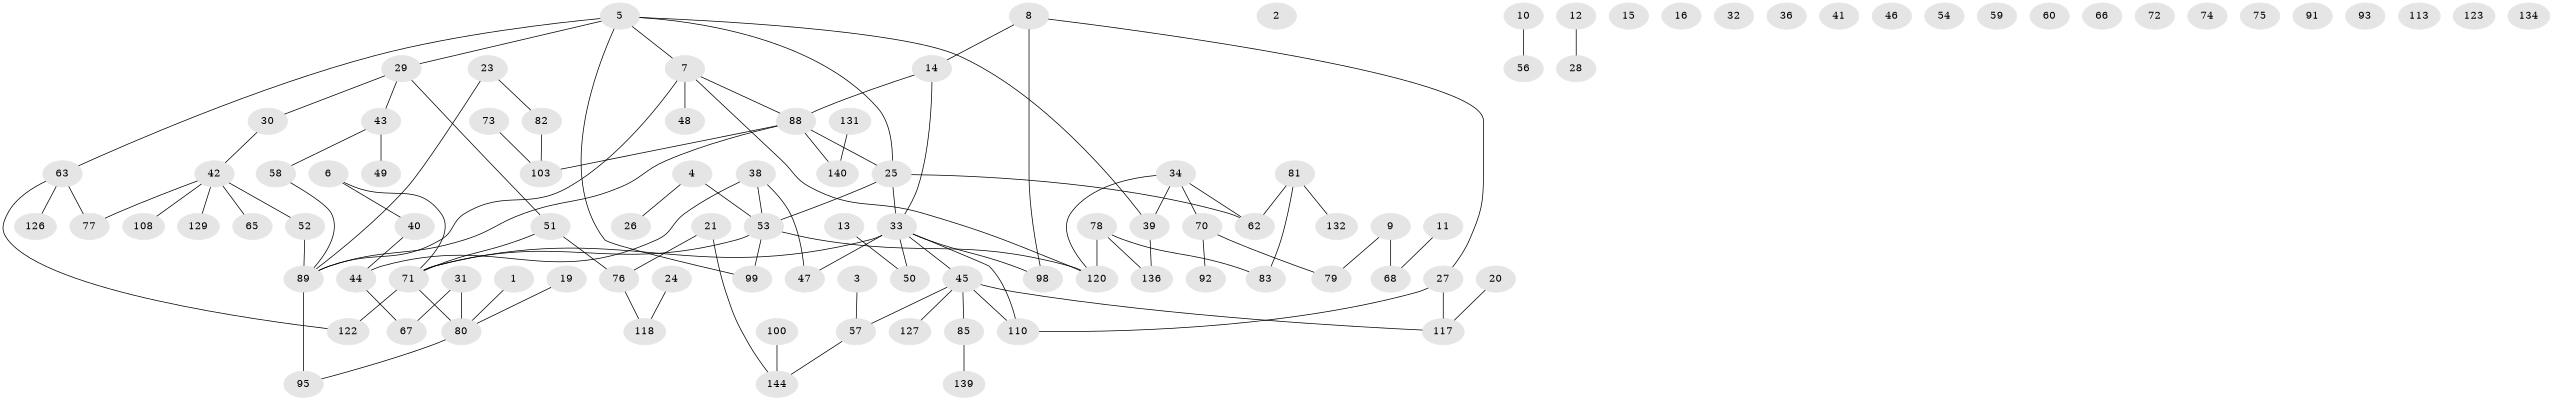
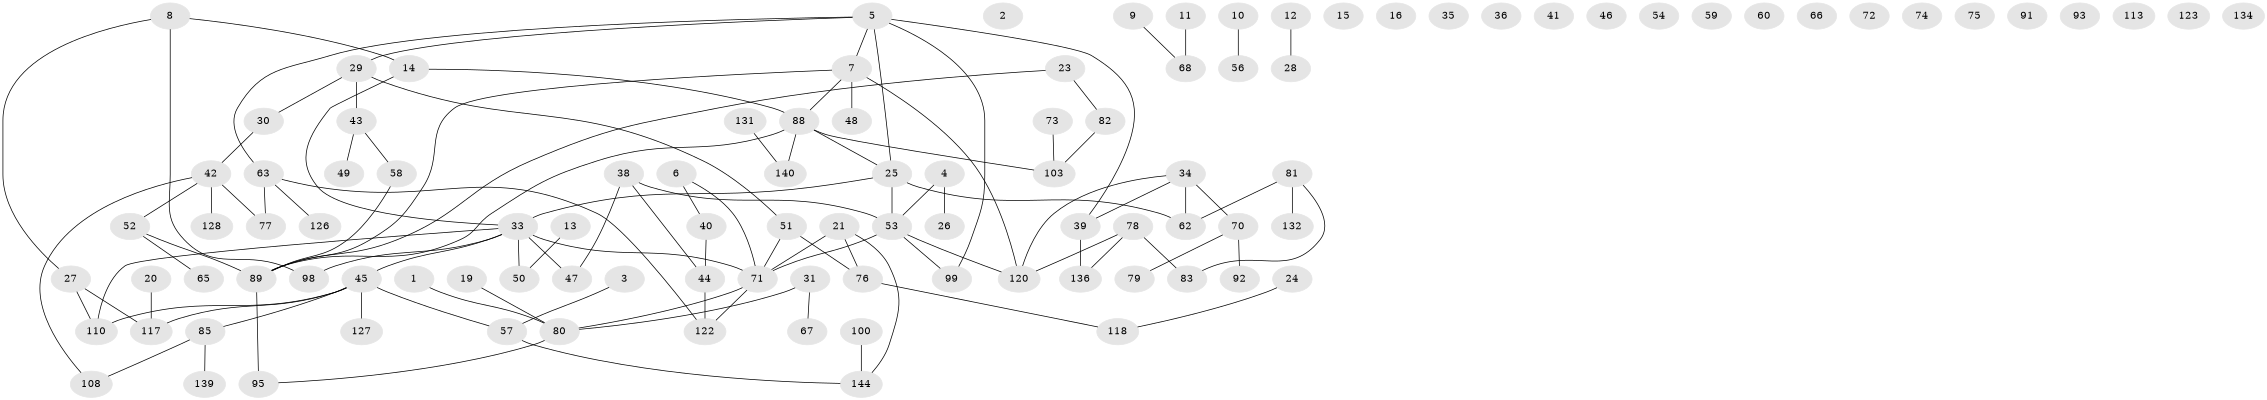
(1734, 16) -> (1449, 16)
(233, 200) -> (167, 253)
(198, 226) -> (212, 226)
none -> (799, 253)
(1361, 253) -> none
(384, 308) -> (705, 305)
none -> (149, 358)
